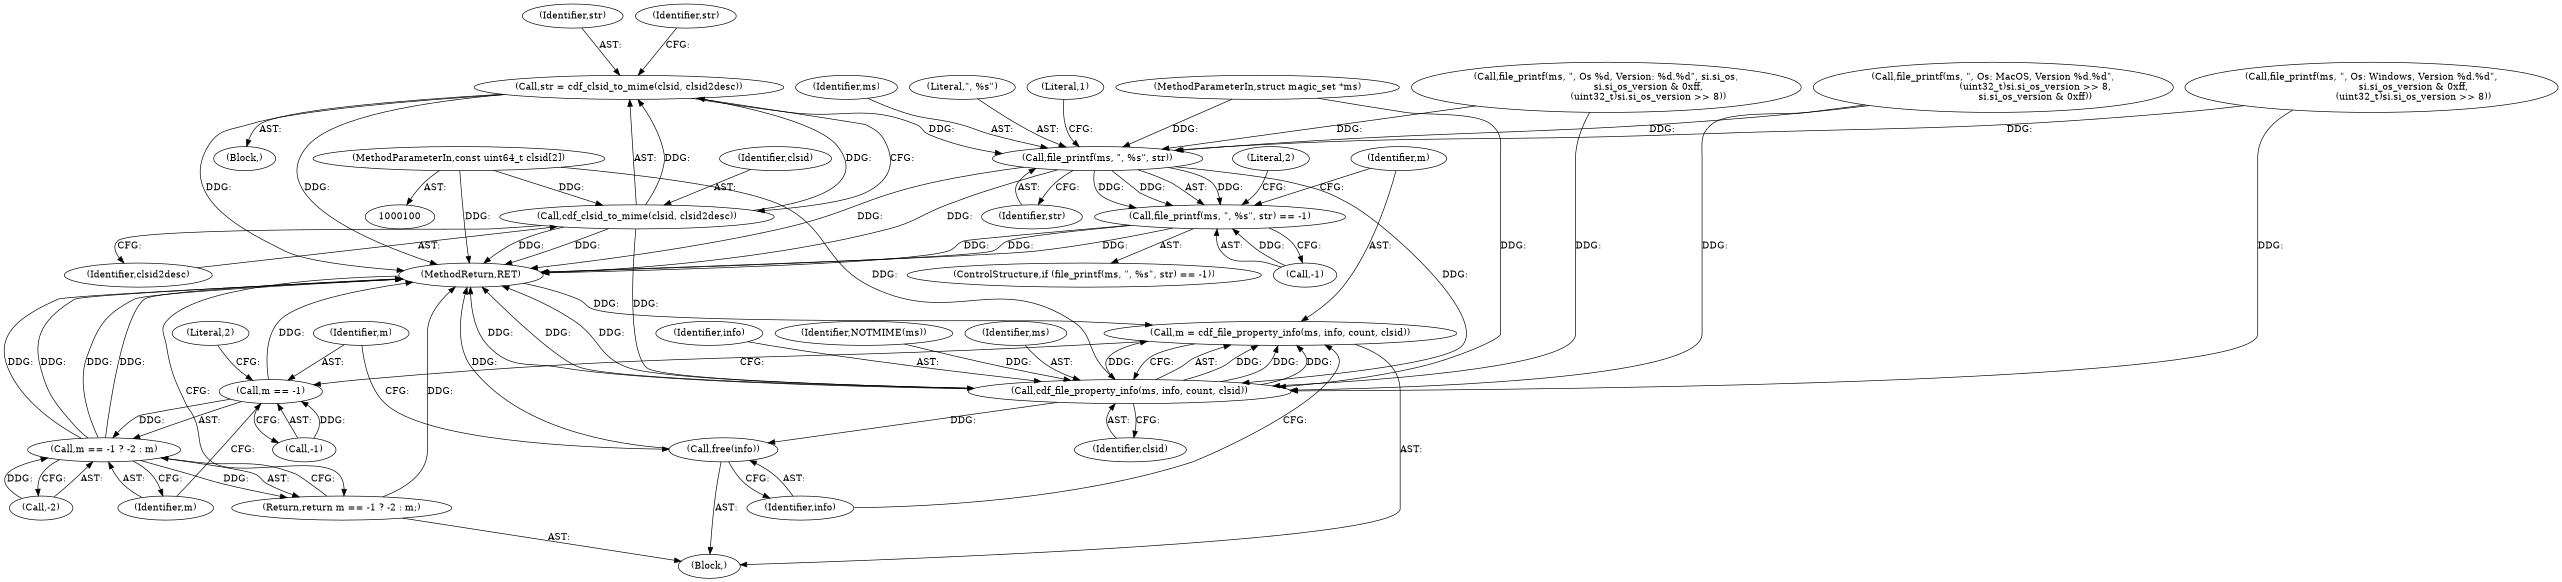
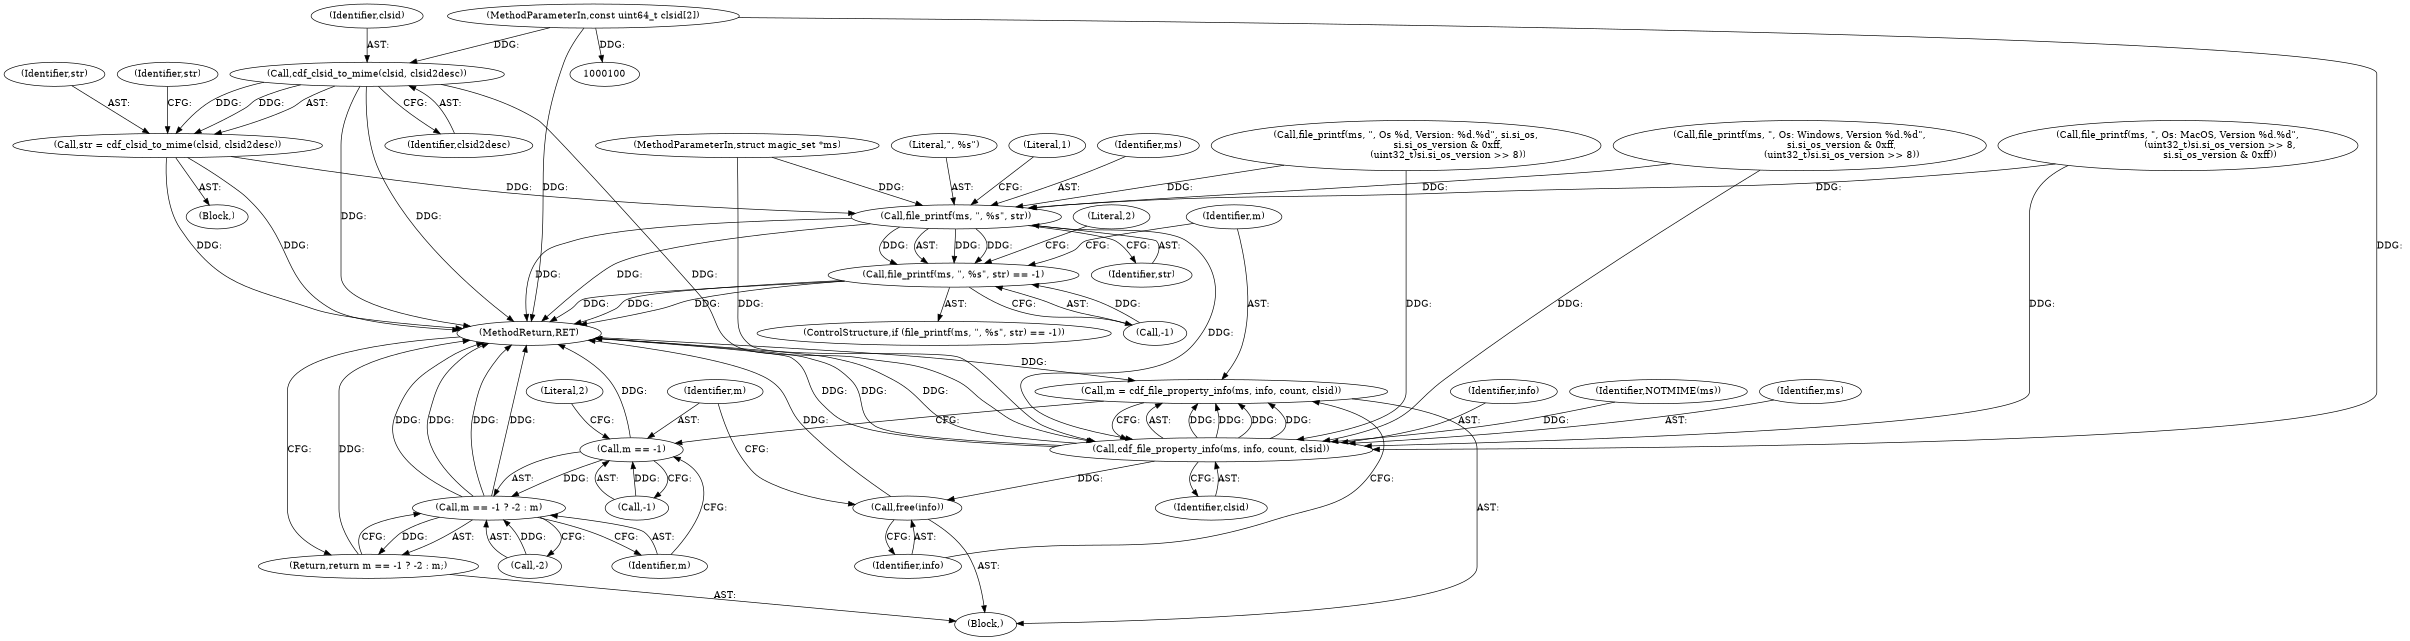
(875, 130) -> none
(437, 188) -> (614, 45)
